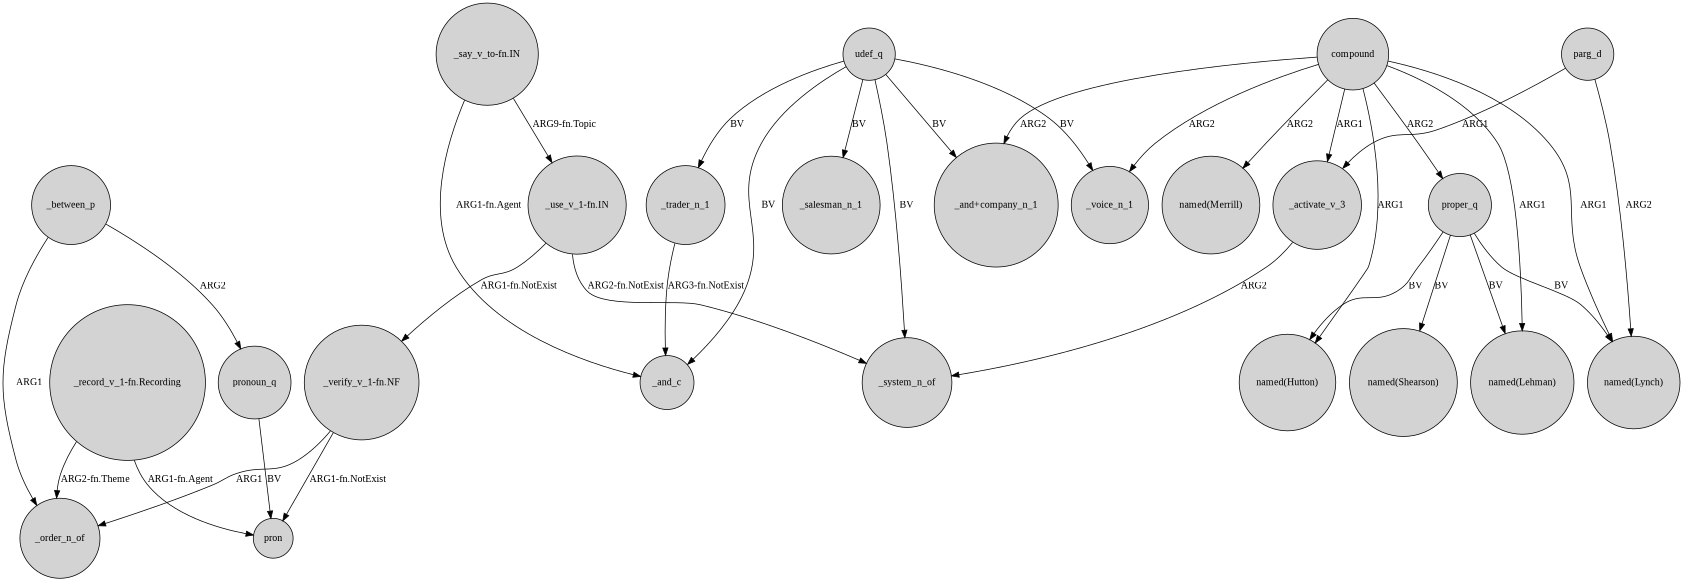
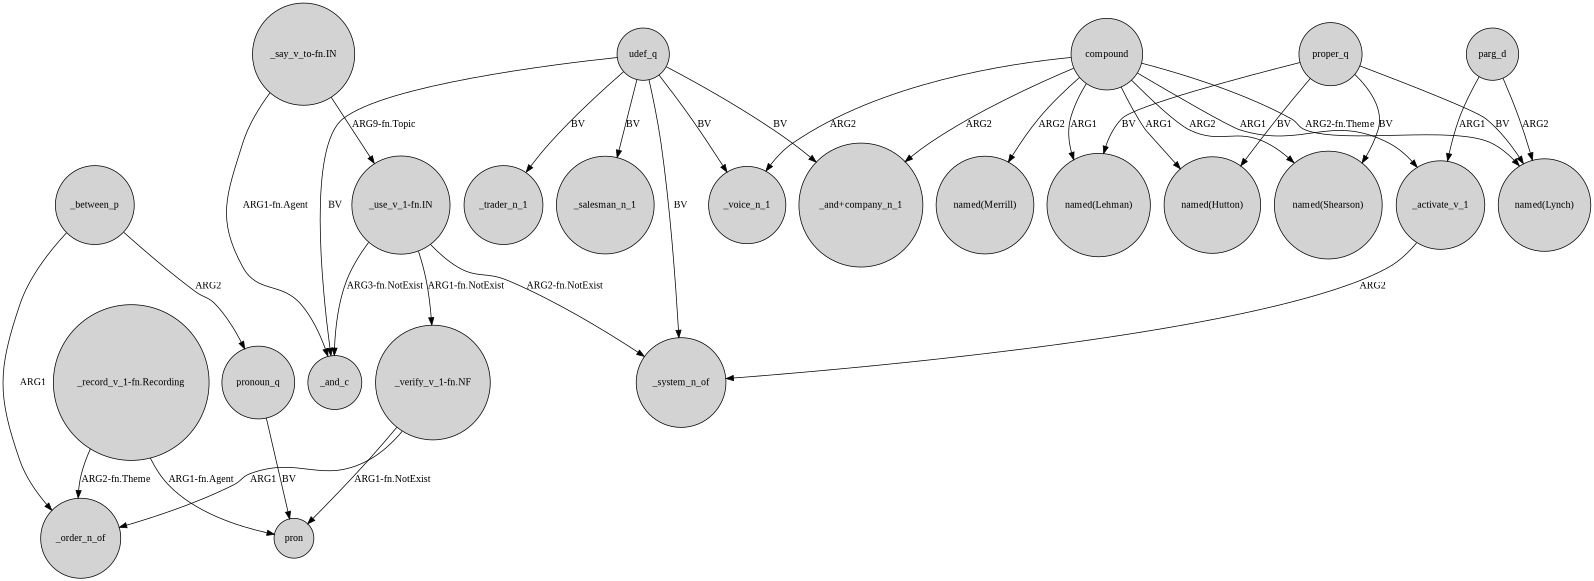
(1407, 127) -> (1203, 135)
(1317, 205) -> (1440, 205)
(1594, 205) -> (1340, 124)
(666, 295) -> (343, 292)
